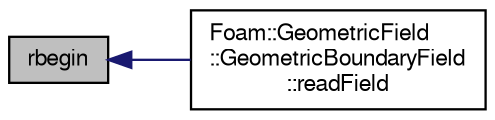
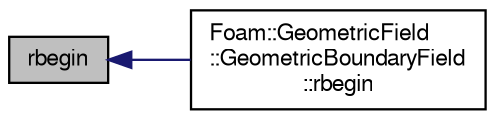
(338, 60) -> (338, 60)
